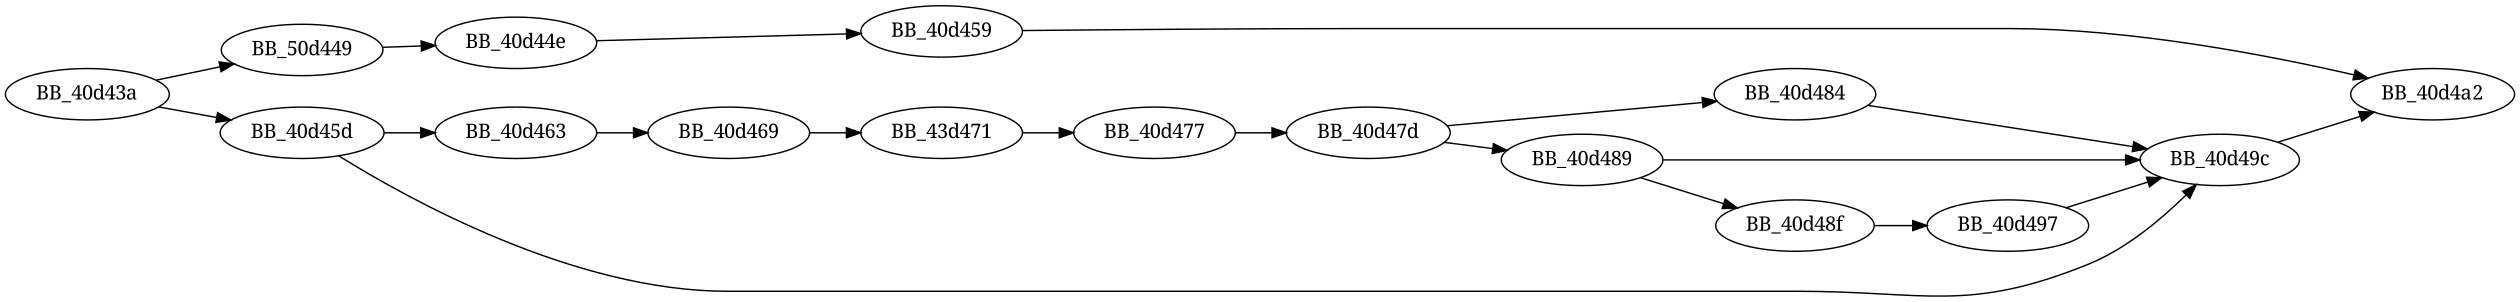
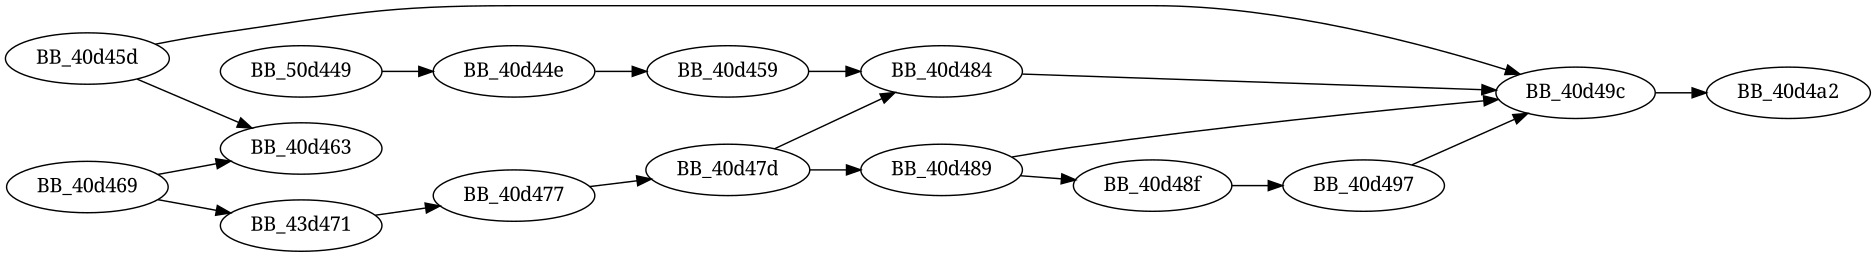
(1690, 29) -> (827, 71)
(87, 94) -> none
(615, 133) -> (187, 169)
